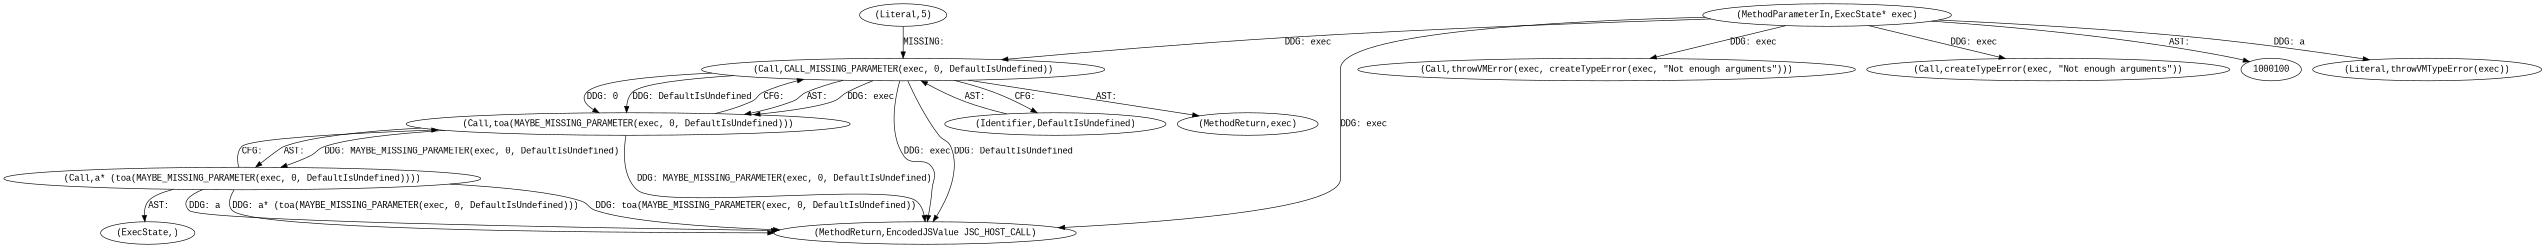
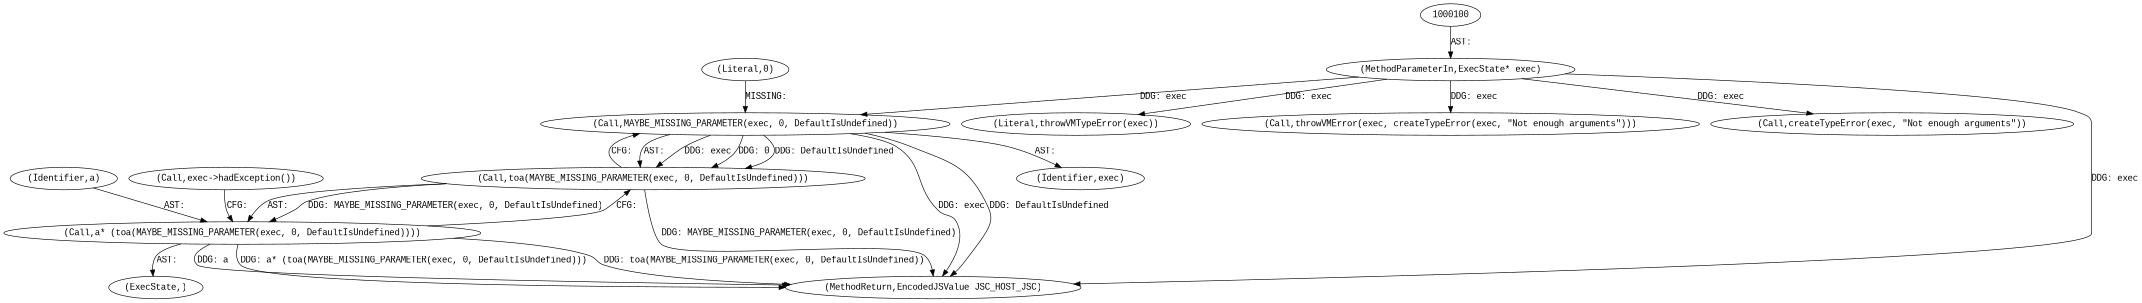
(903, 15) -> (745, 70)
(2088, 36) -> (1451, 39)
(2289, 42) -> (1309, 97)
(903, 70) -> (745, 124)
(1055, 124) -> none
(1248, 124) -> (1080, 179)
none -> (64, 179)
none -> (226, 179)
(925, 233) -> (933, 288)
